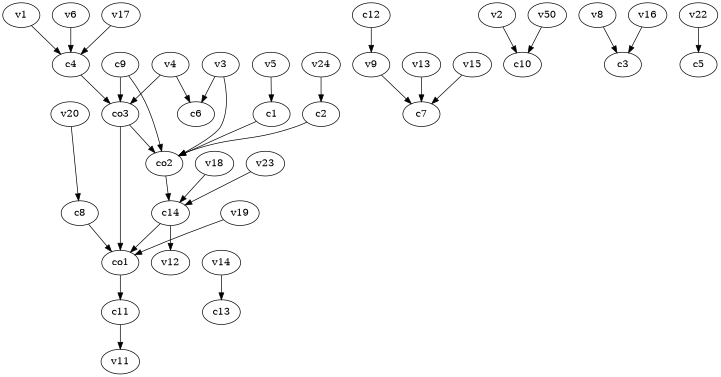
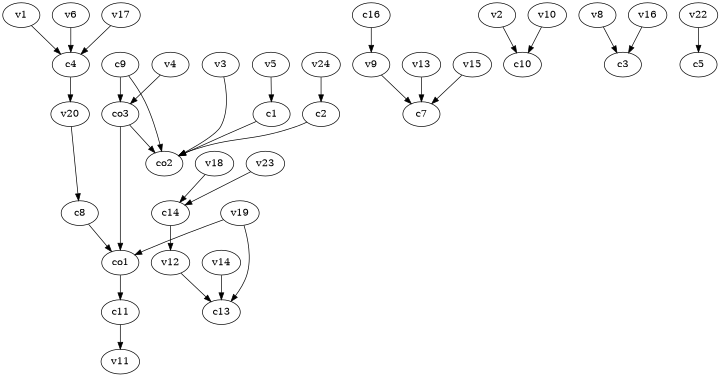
(371, 15) -> (371, 15)
(547, 15) -> (547, 15)
(93, 87) -> (71, 86)
(196, 114) -> none
(167, 185) -> none
(148, 235) -> none
none -> (249, 262)
none -> (194, 285)
